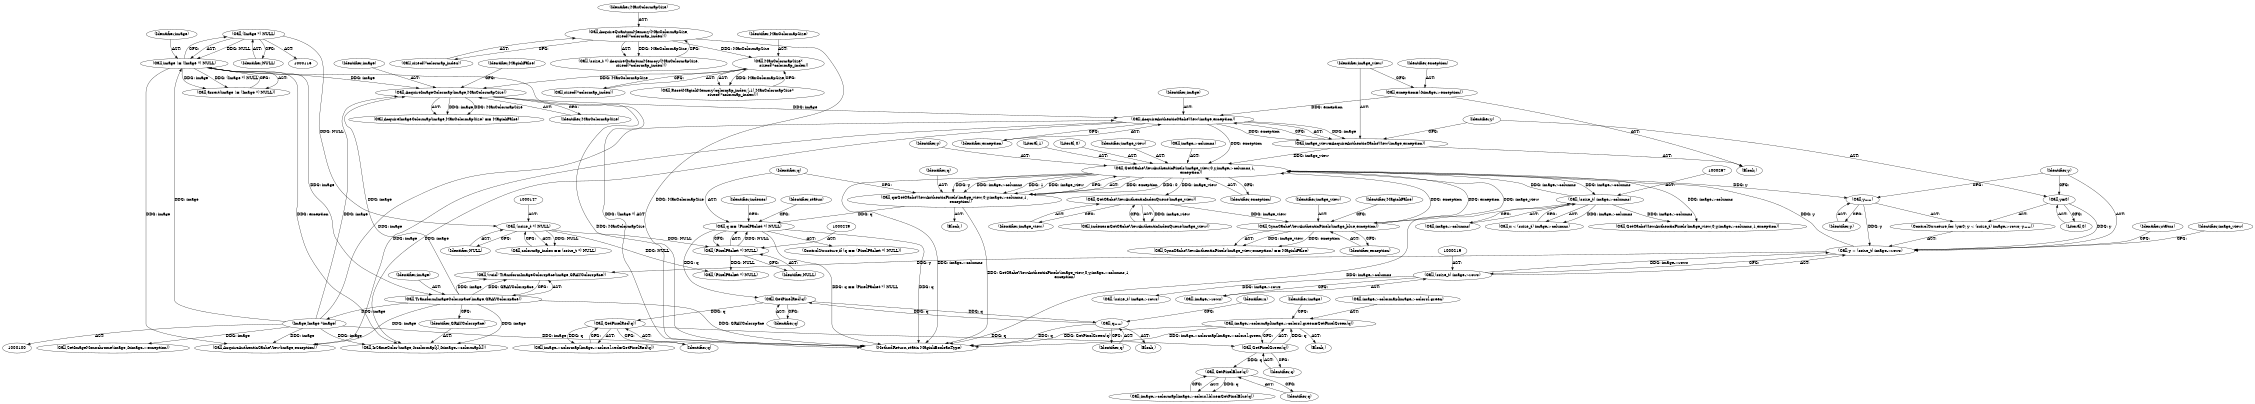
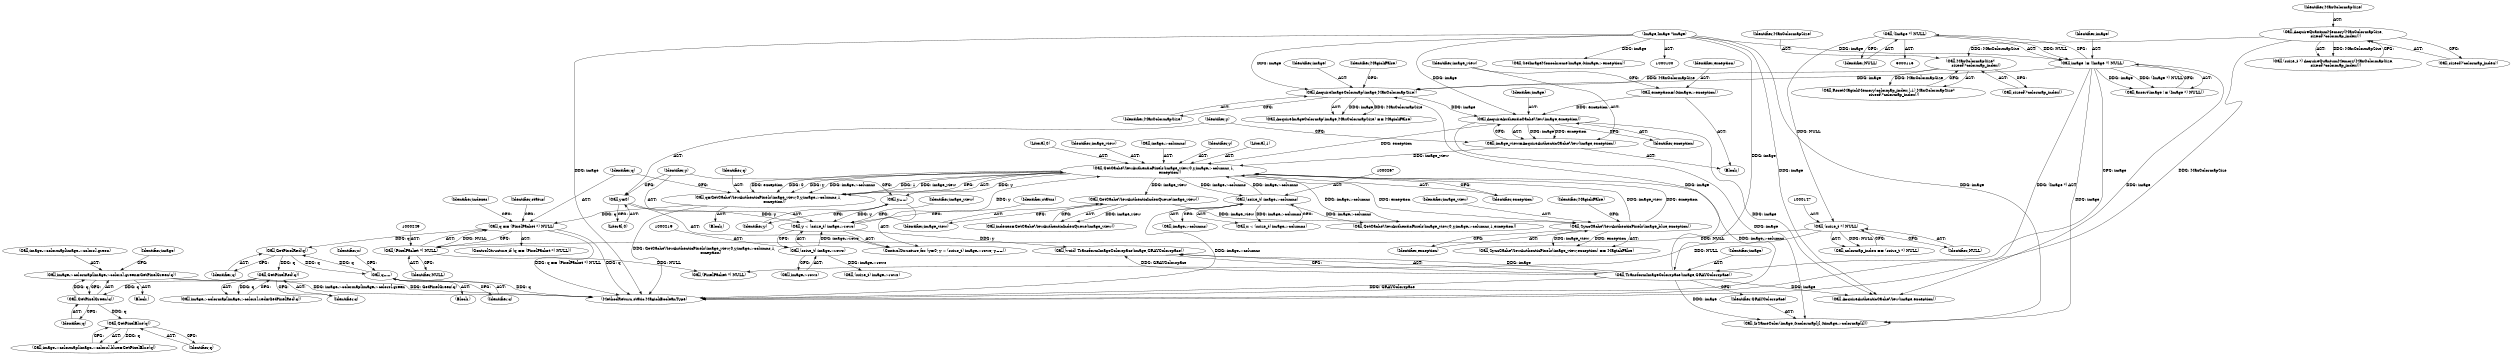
(303, 64) -> (1905, 64)
(322, 185) -> (2115, 171)
(313, 214) -> (2087, 200)
(618, 237) -> none
(1922, 239) -> (864, 240)
(370, 308) -> (1752, 151)
